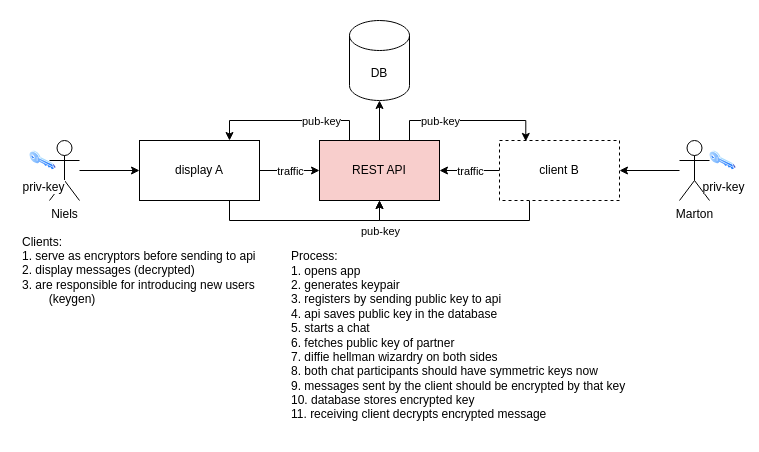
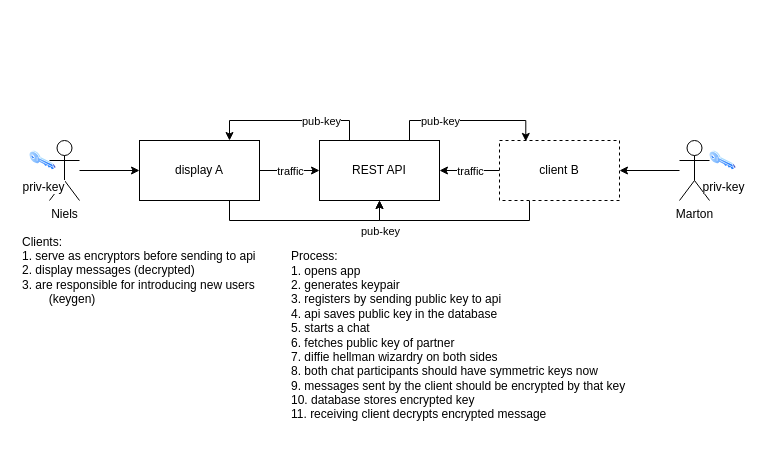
(380, 61) -> none
(380, 124) -> none
(380, 171) -> (380, 171)
